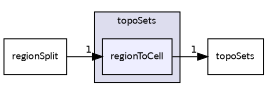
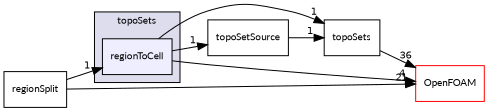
none -> (248, 38)
none -> (450, 84)
